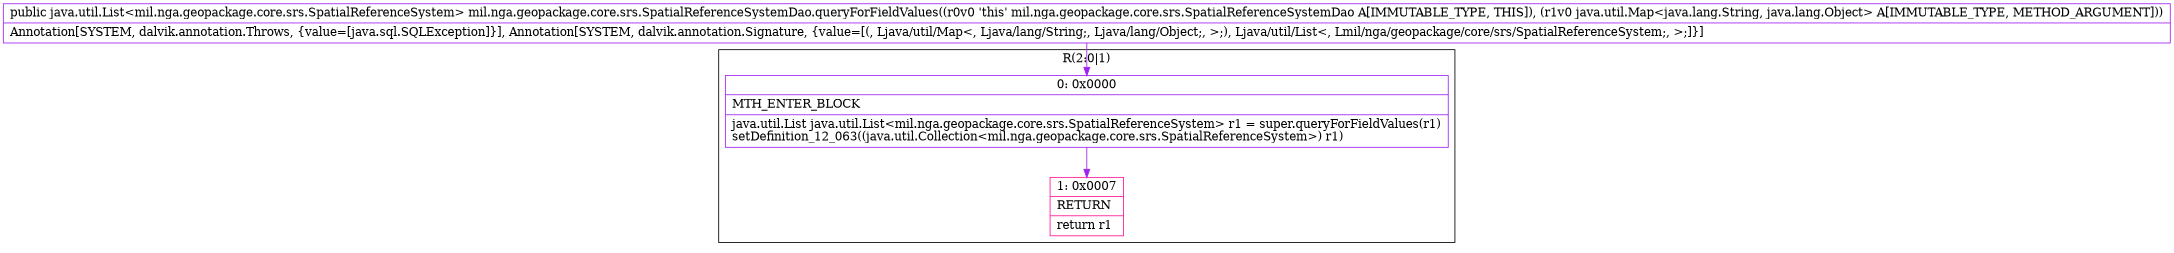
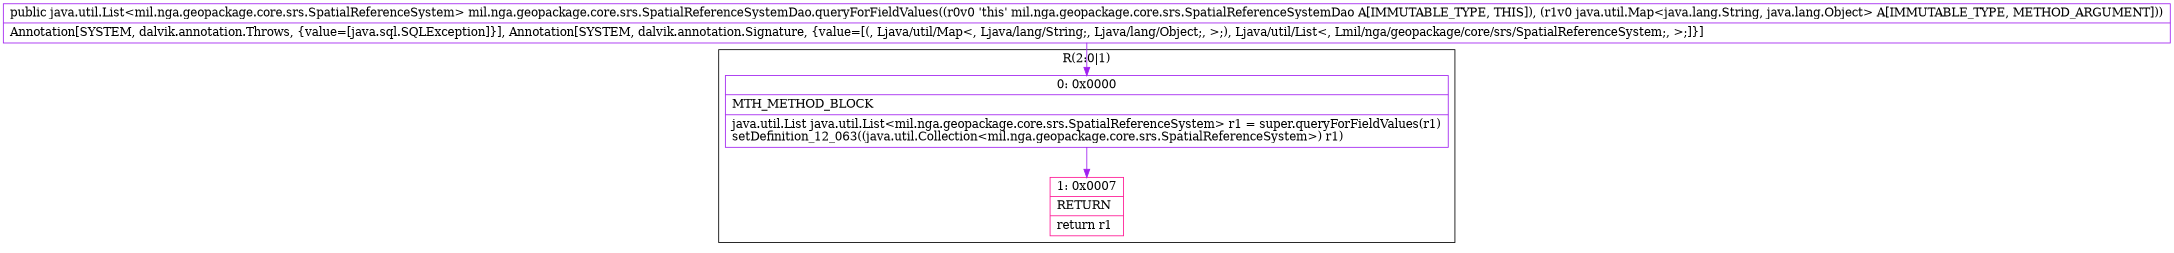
(796, 104) -> (803, 104)
